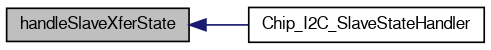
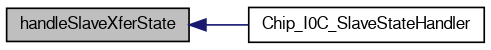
(366, 25) -> (366, 25)
